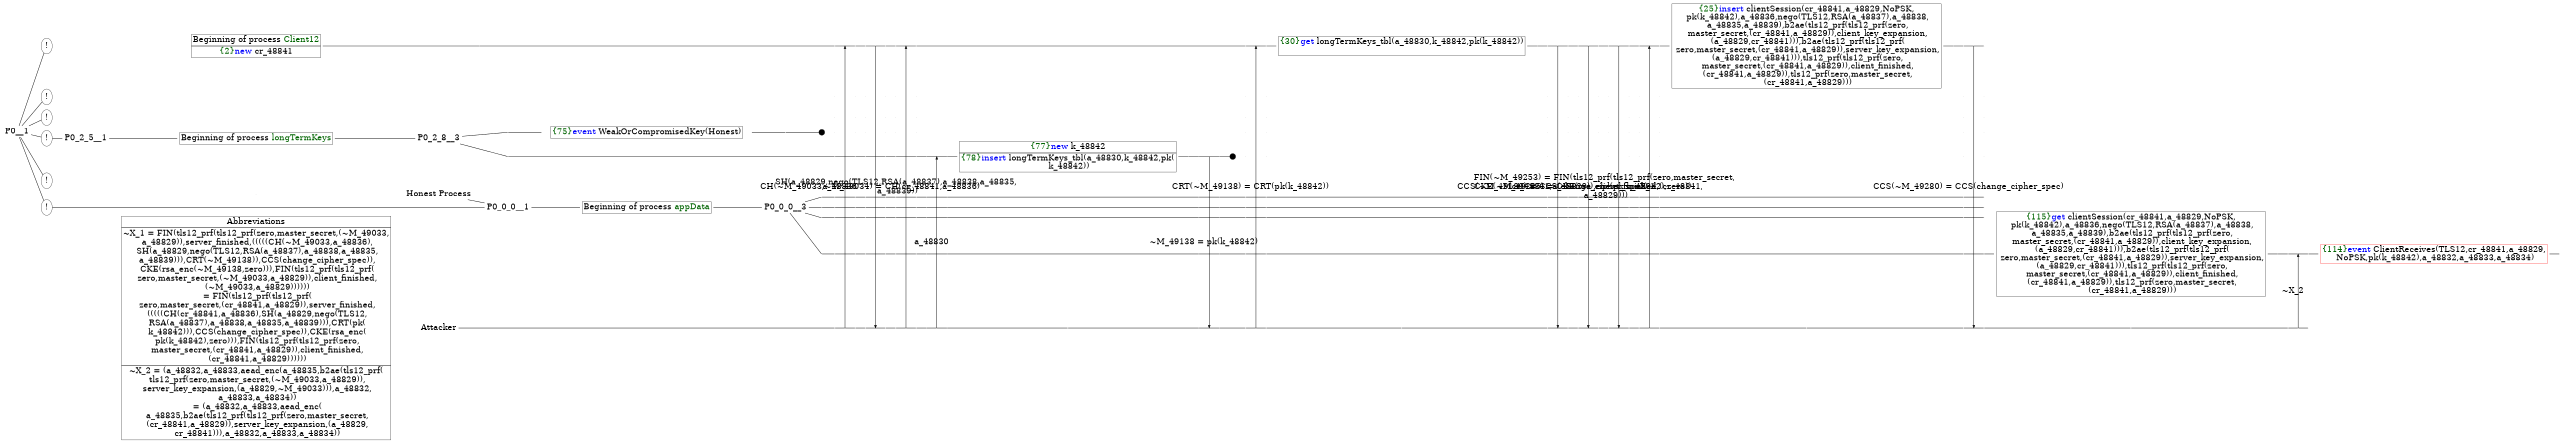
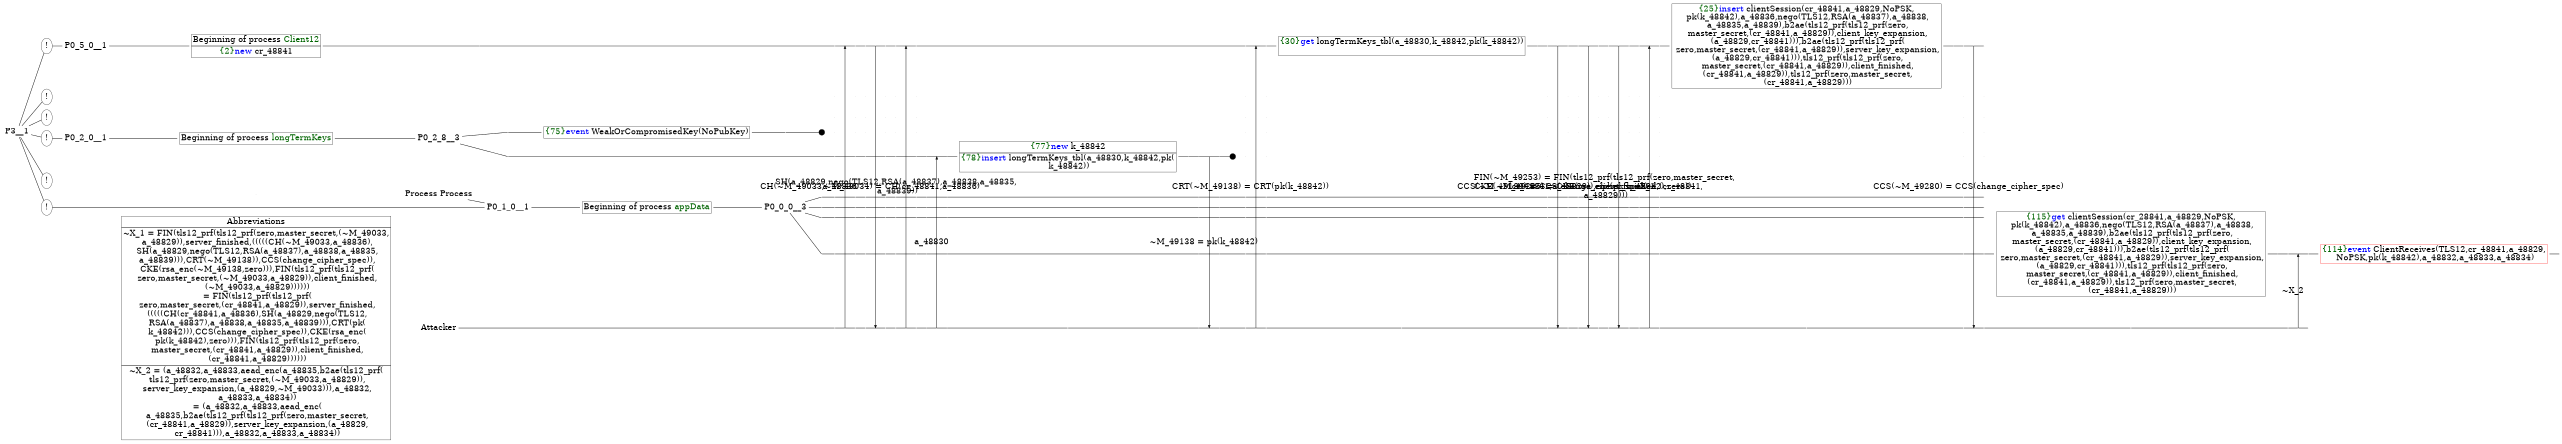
none -> (86, 46)
(17, 131) -> (17, 131)
(669, 132) -> (669, 132)
(86, 138) -> (86, 138)
(439, 194) -> (439, 194)
(508, 207) -> (508, 207)
(2152, 217) -> (2152, 217)
